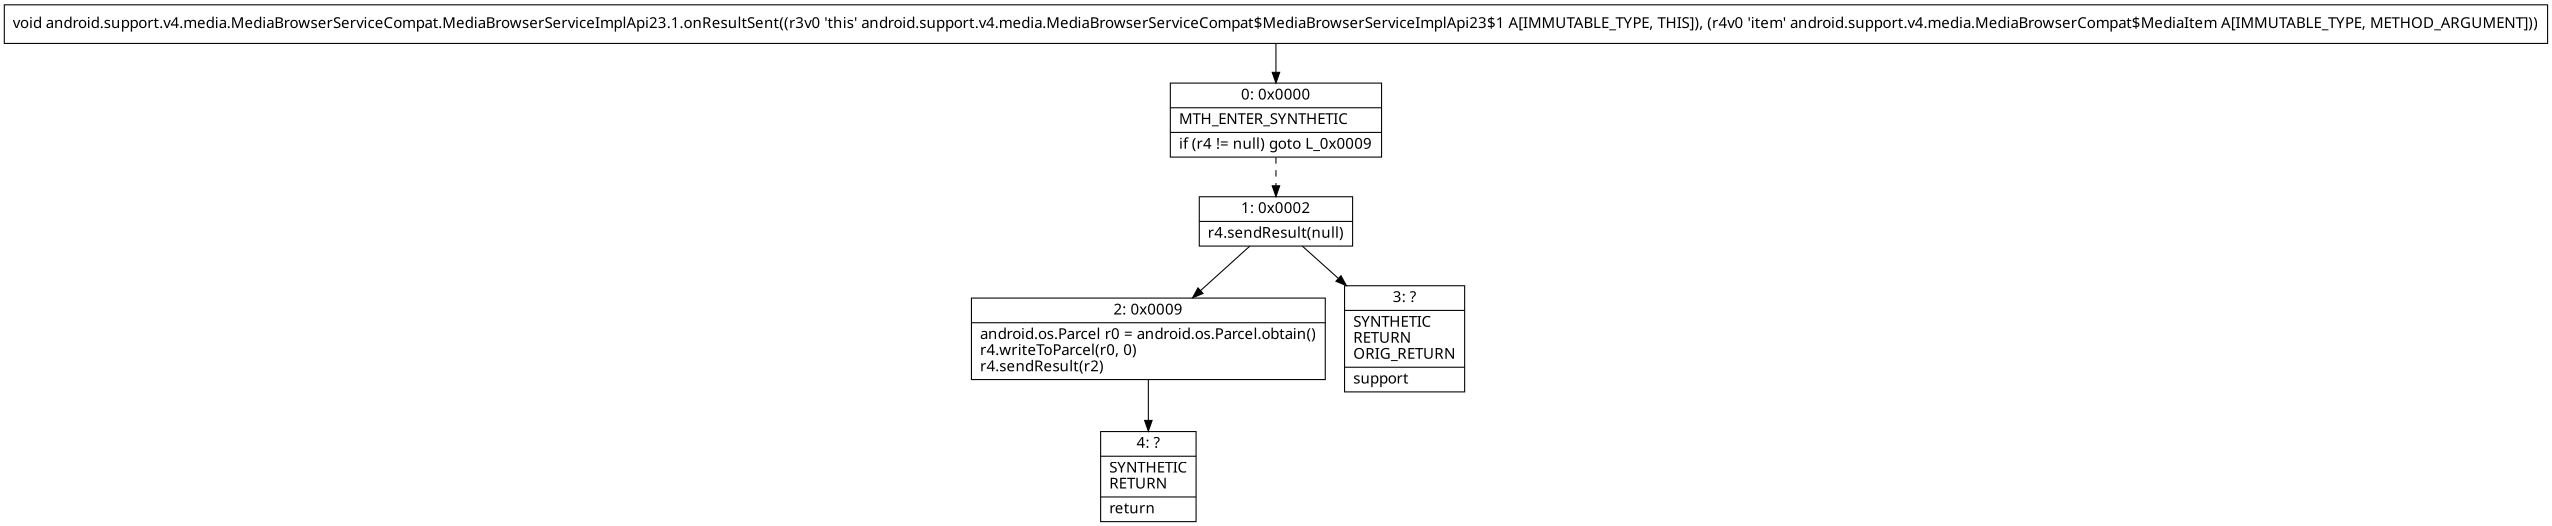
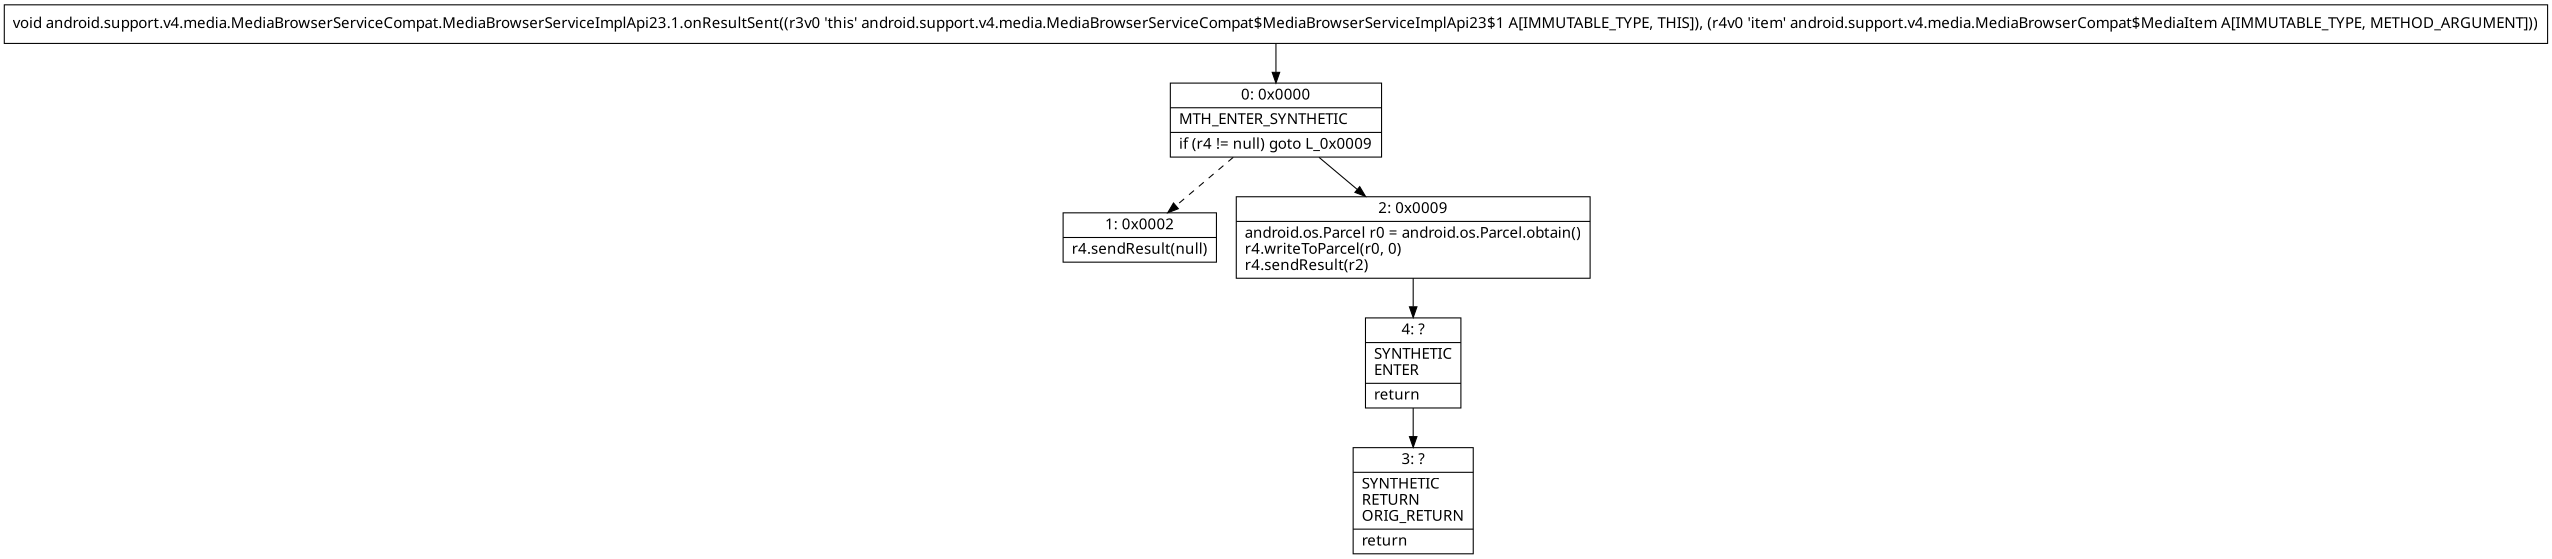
(1320, 262) -> (1413, 422)
(1225, 268) -> (1338, 173)
(1381, 379) -> (1385, 541)
(1139, 484) -> (1397, 370)
